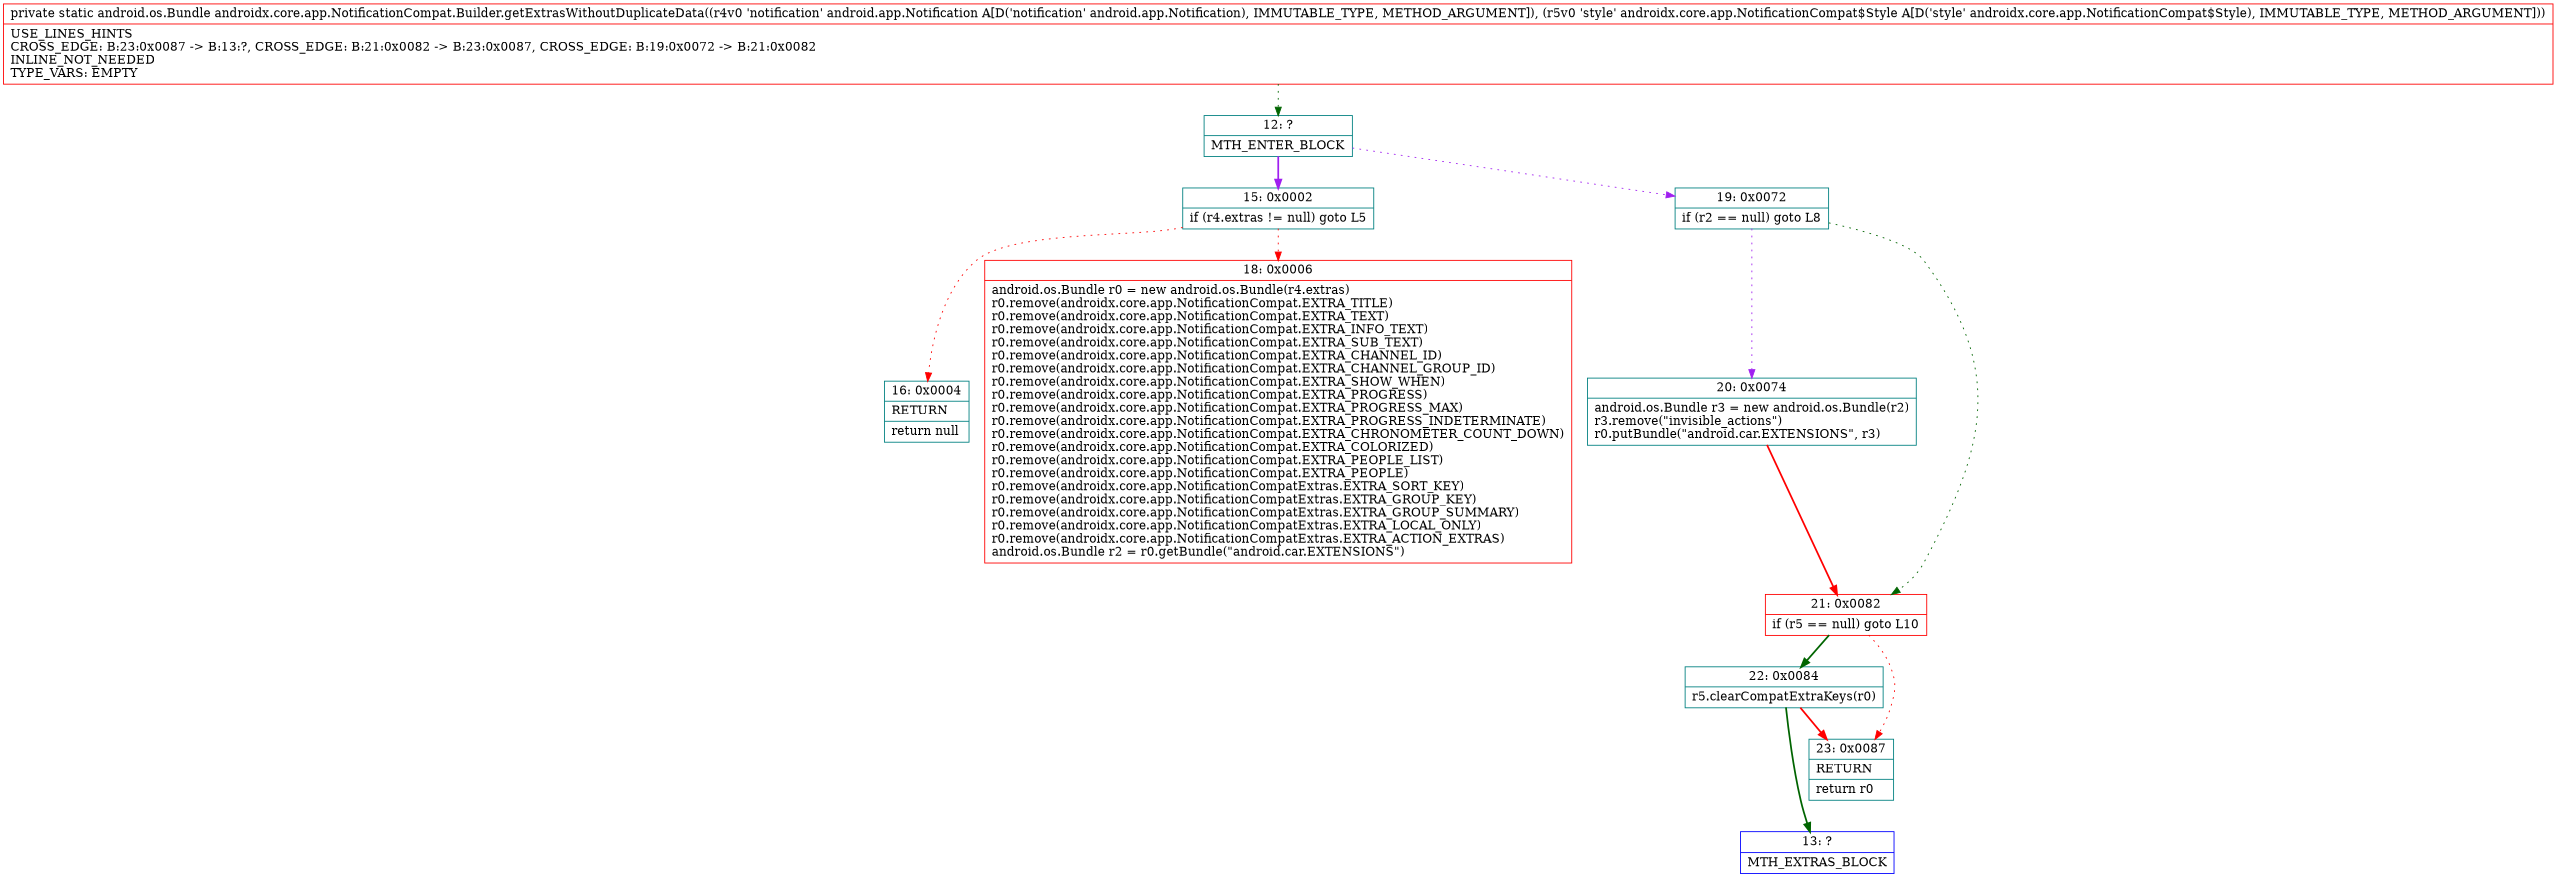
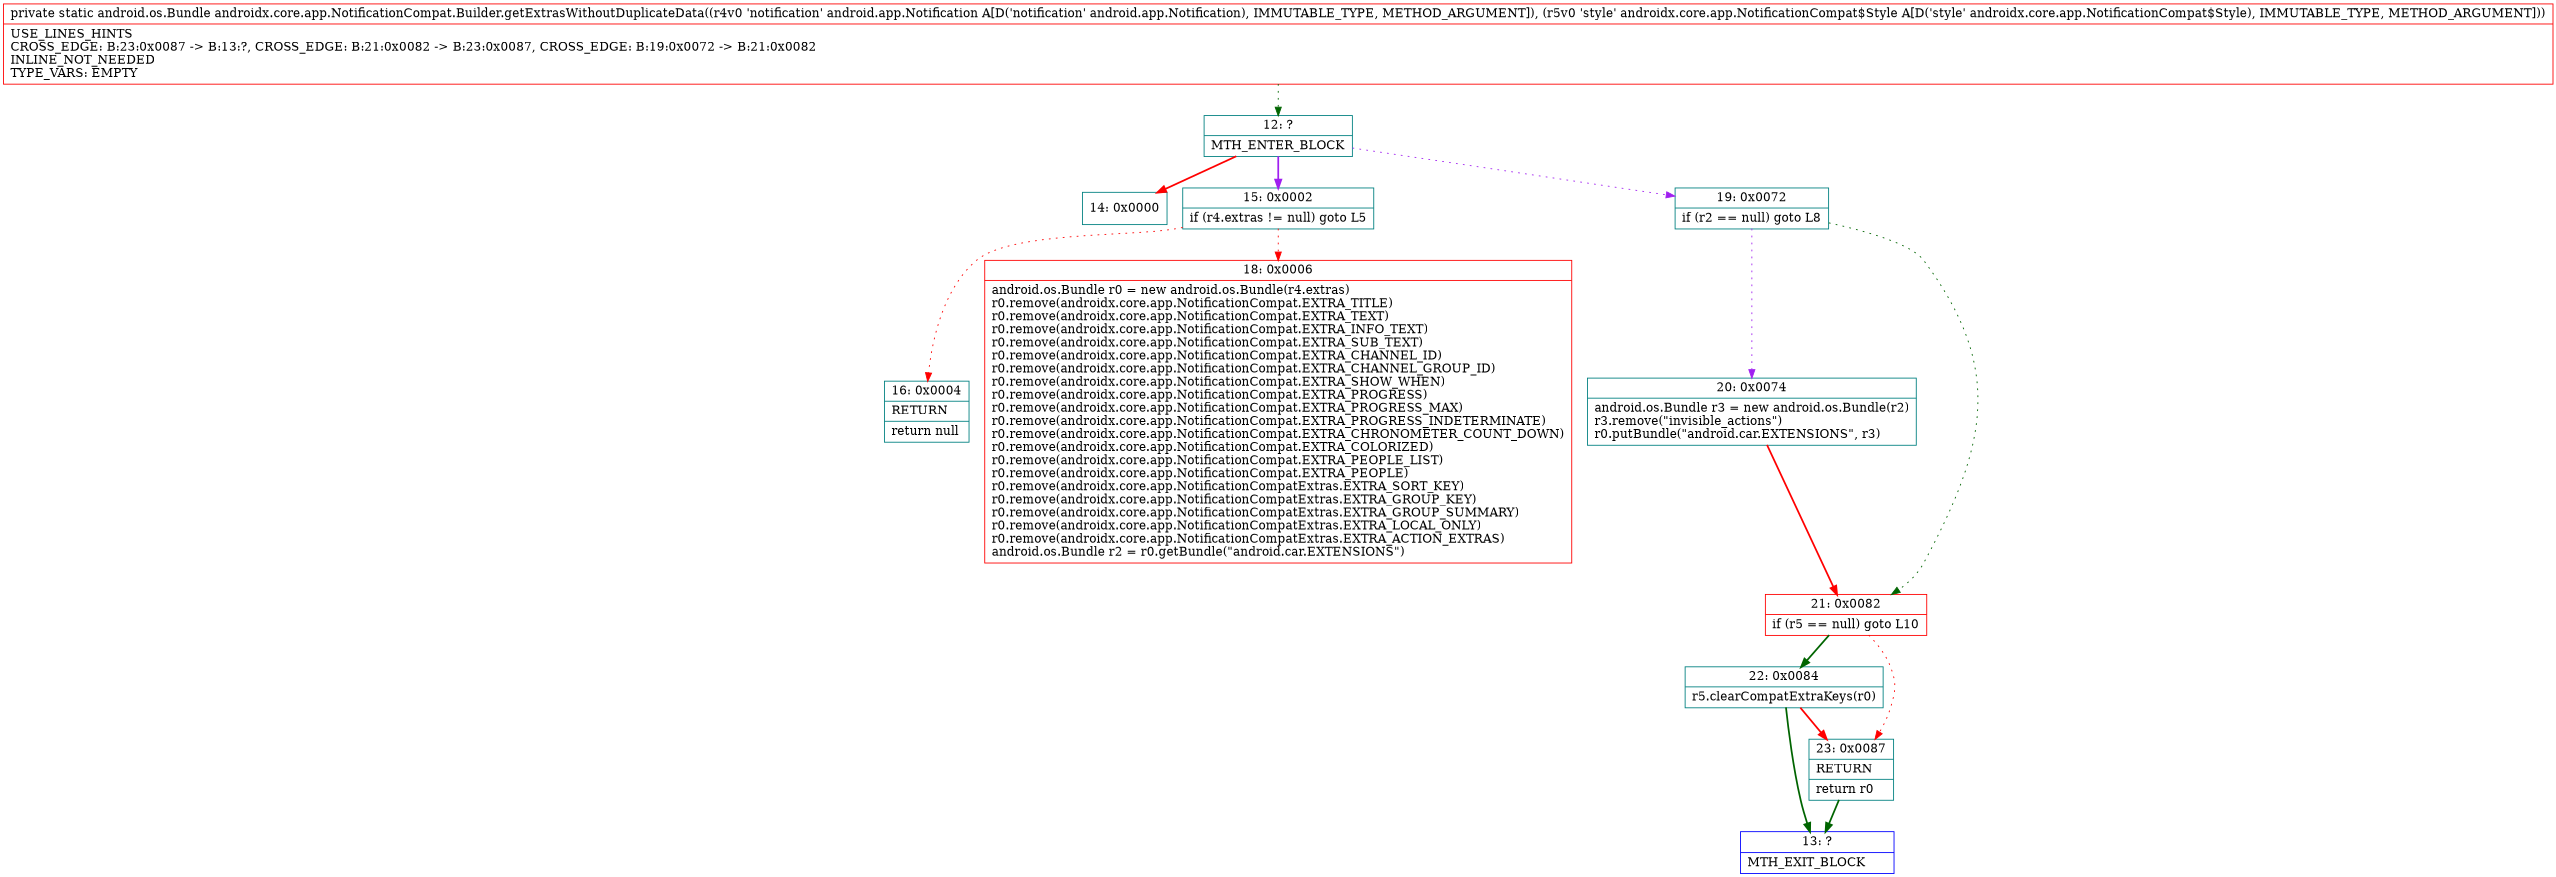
none -> (1125, 208)
none -> (1834, 812)
(1817, 863) -> (1807, 863)
